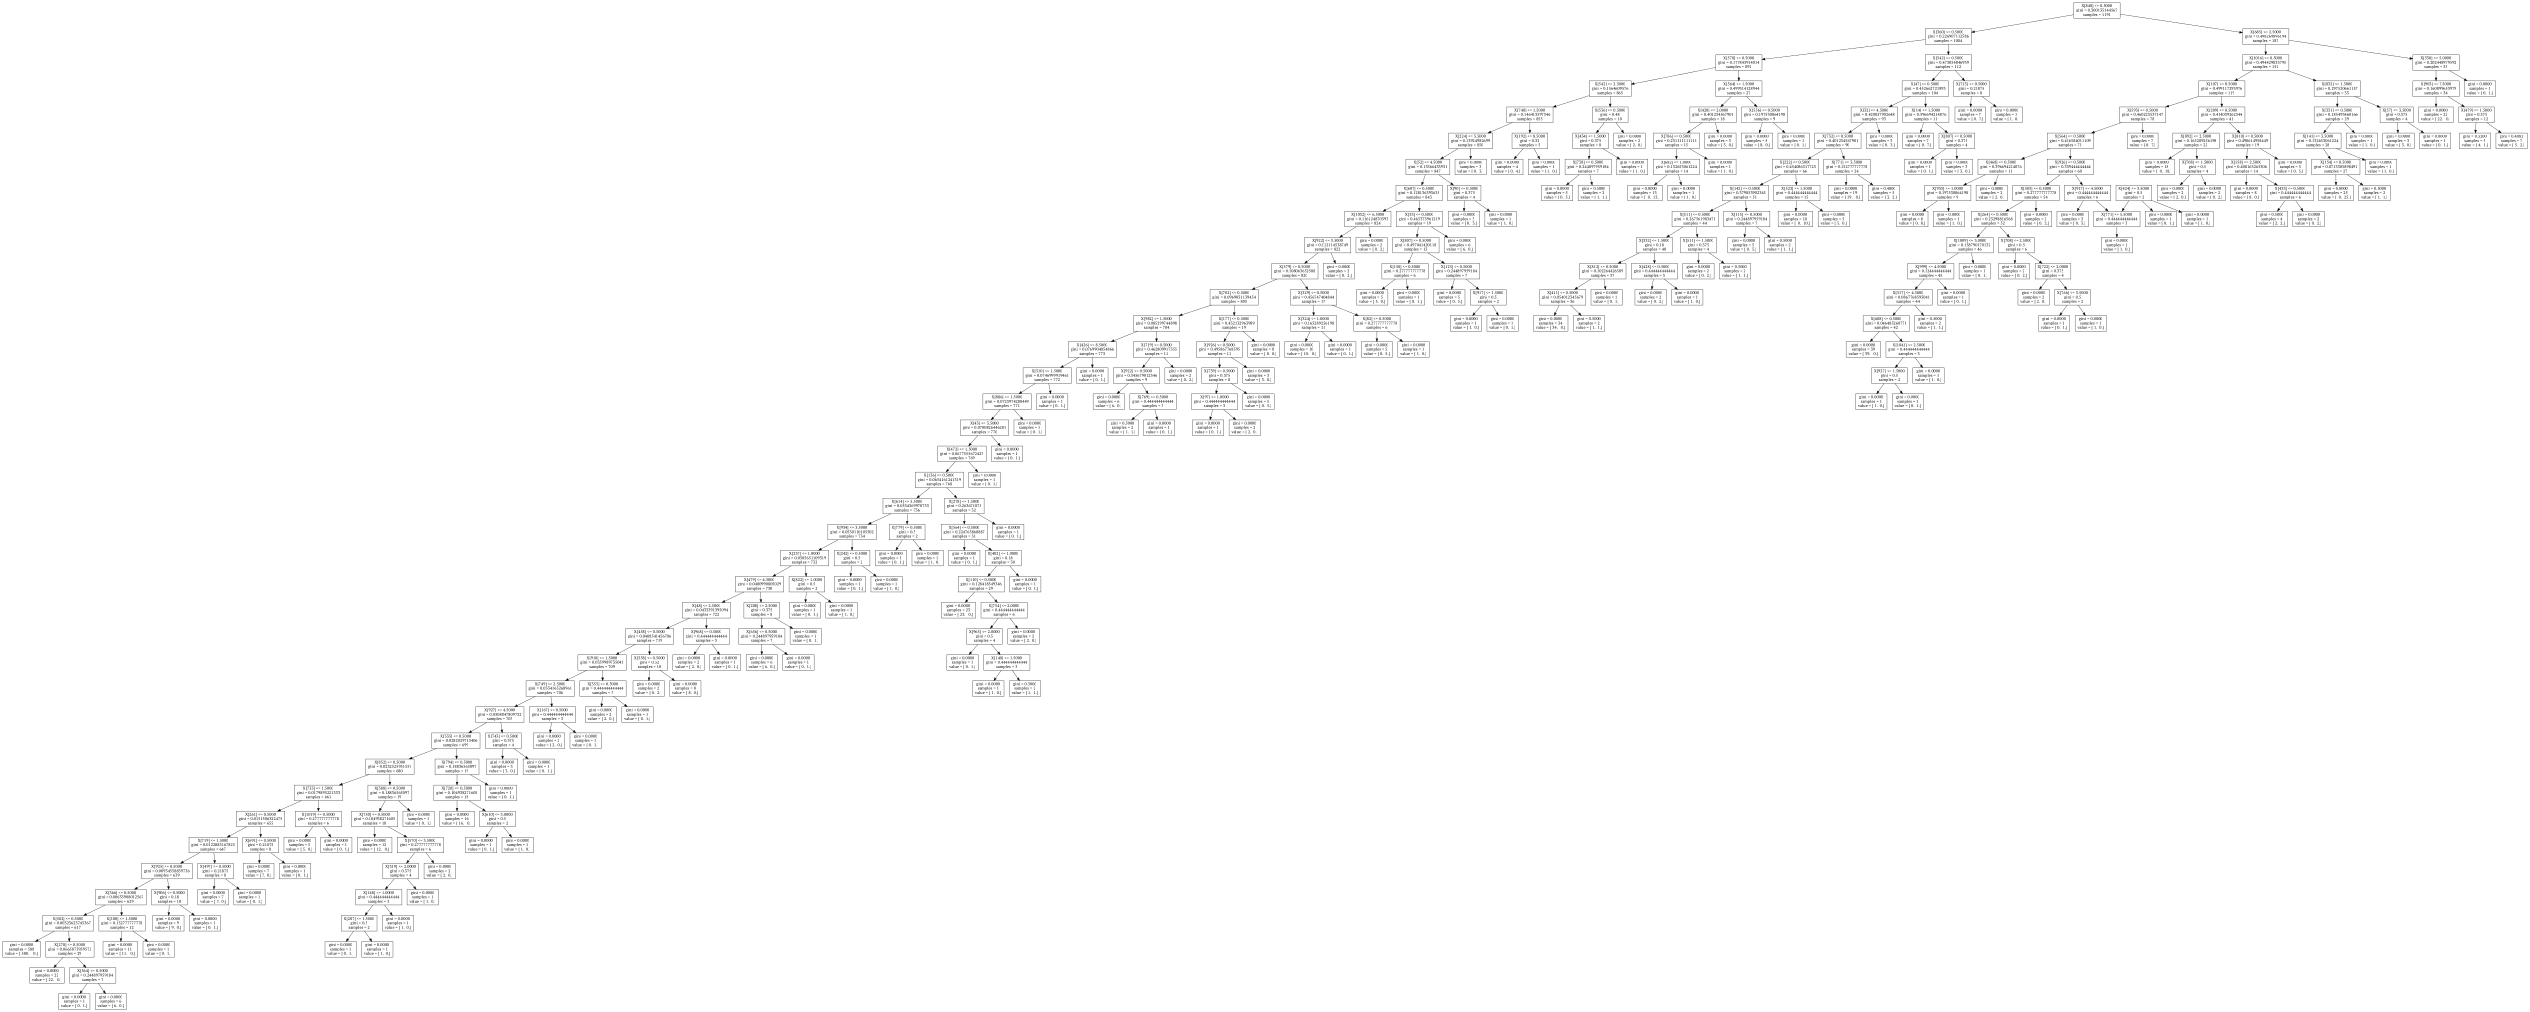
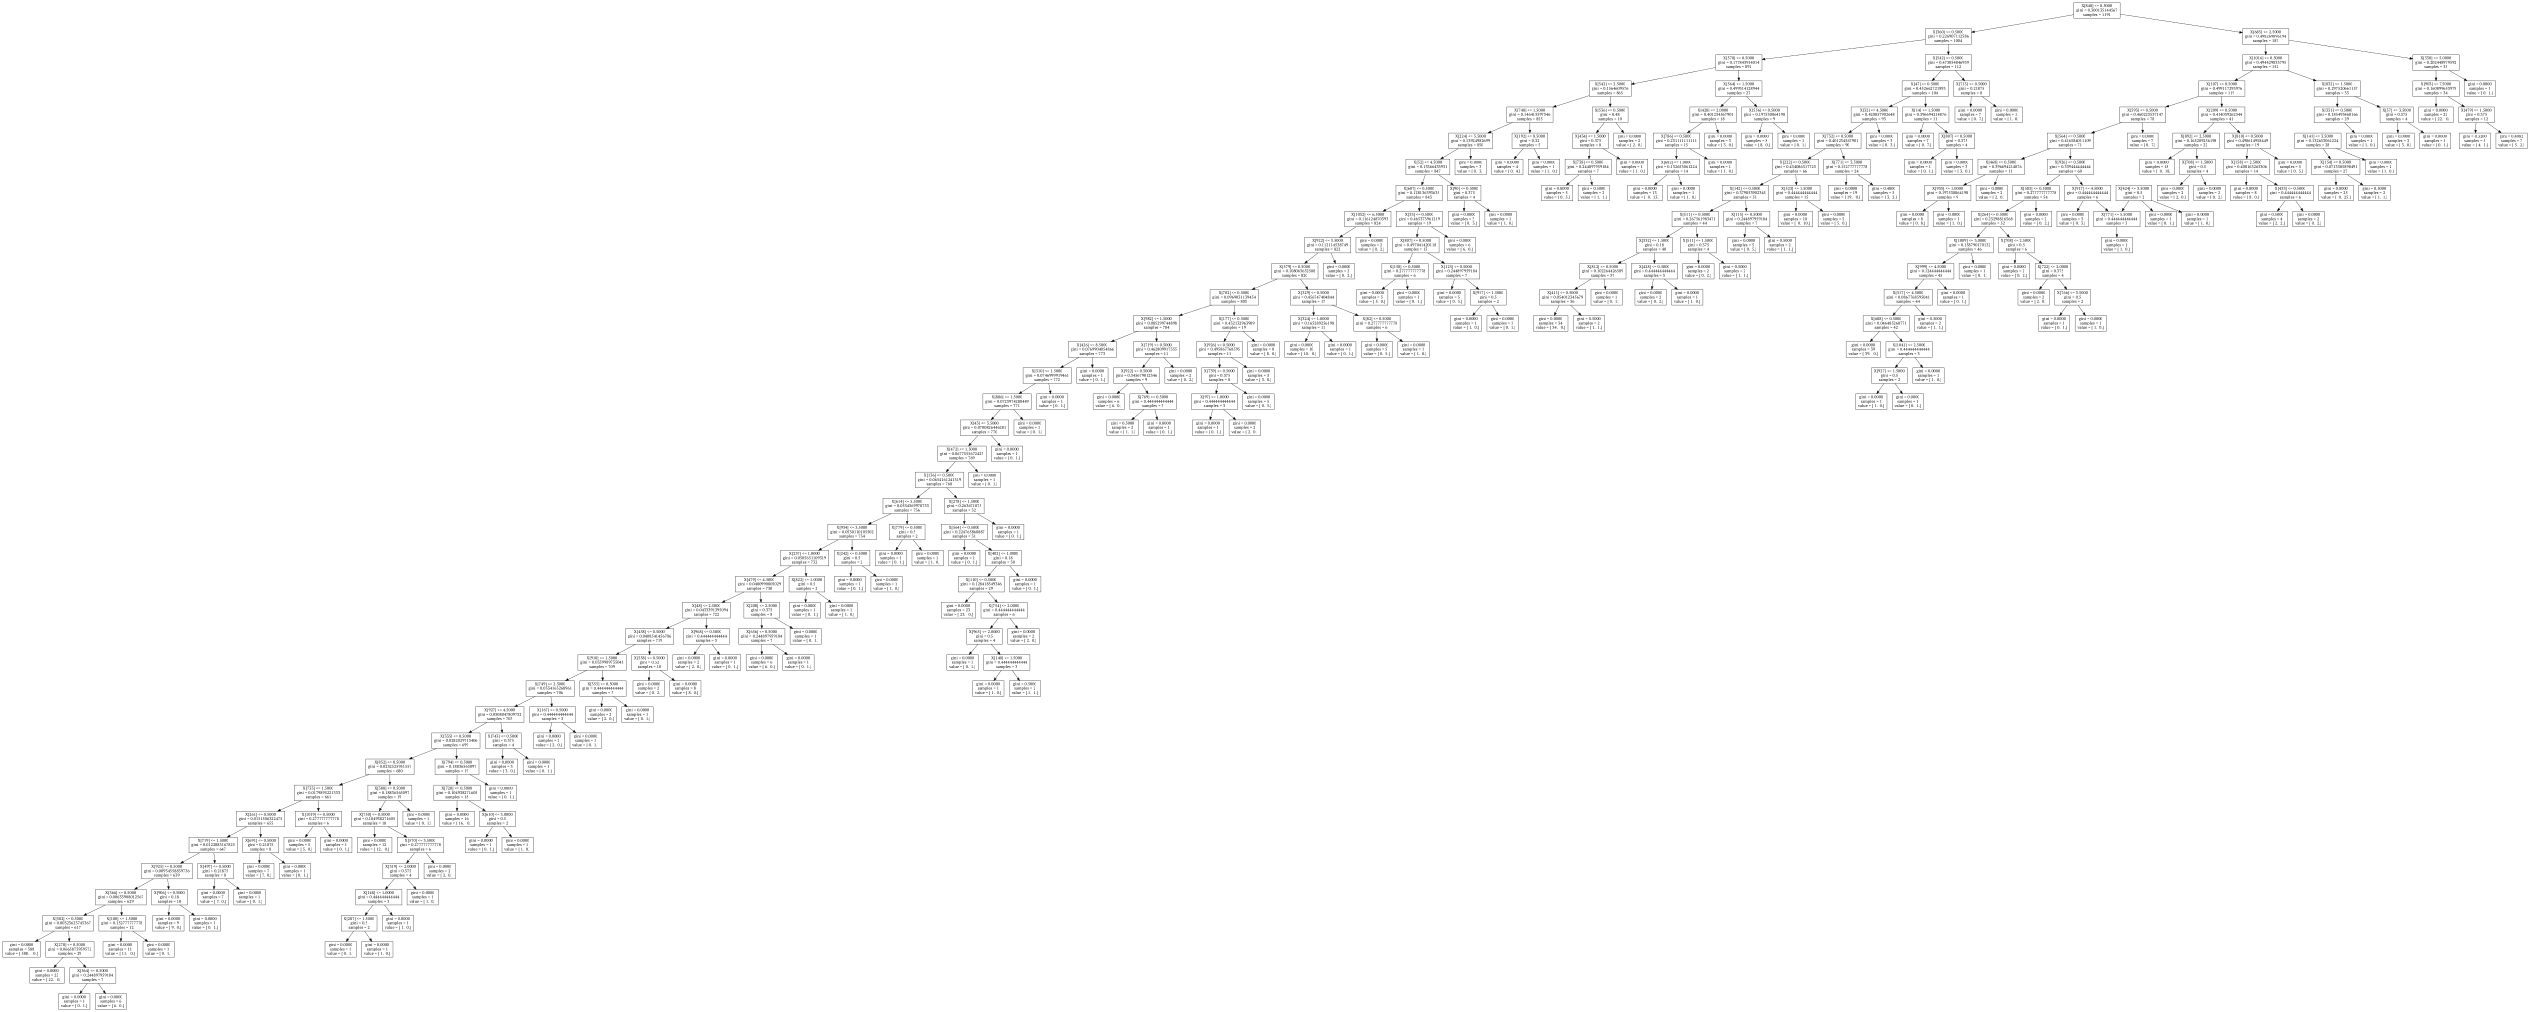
(2329, 127) -> none
